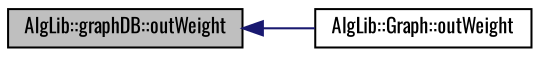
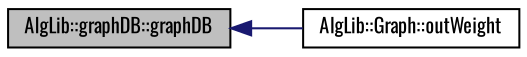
(125, 28) -> (119, 28)
